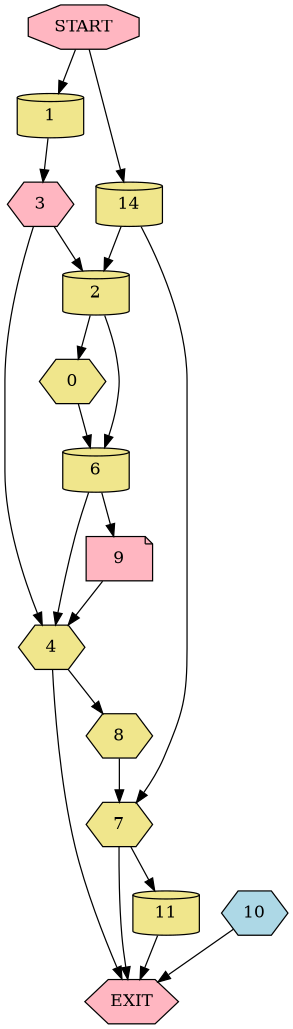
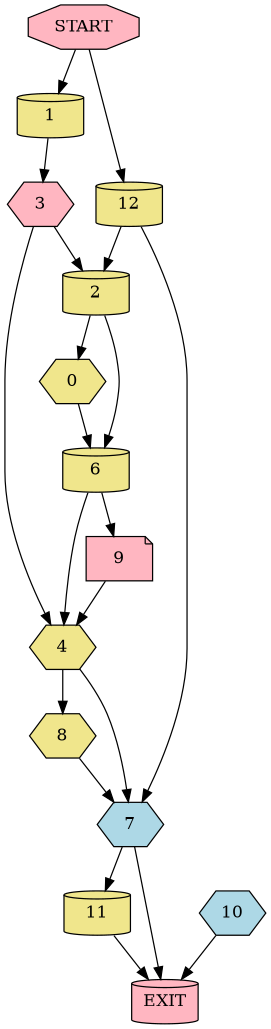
(129, 204) -> (129, 204)
(70, 822) -> (112, 726)
(119, 824) -> (130, 824)
(132, 1002) -> (165, 1002)
